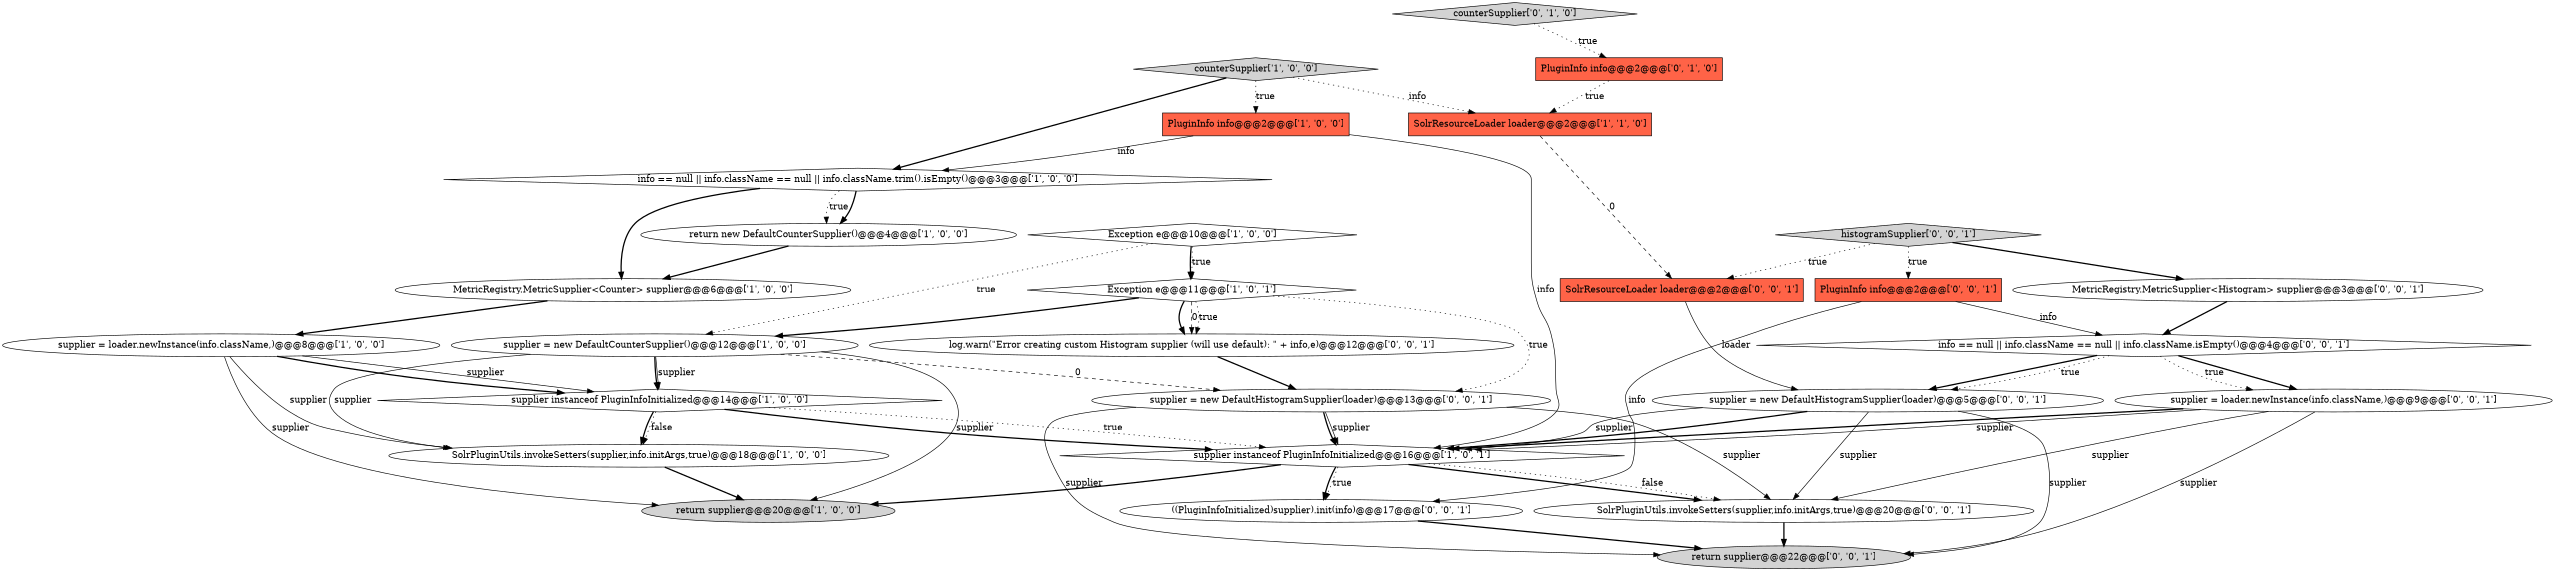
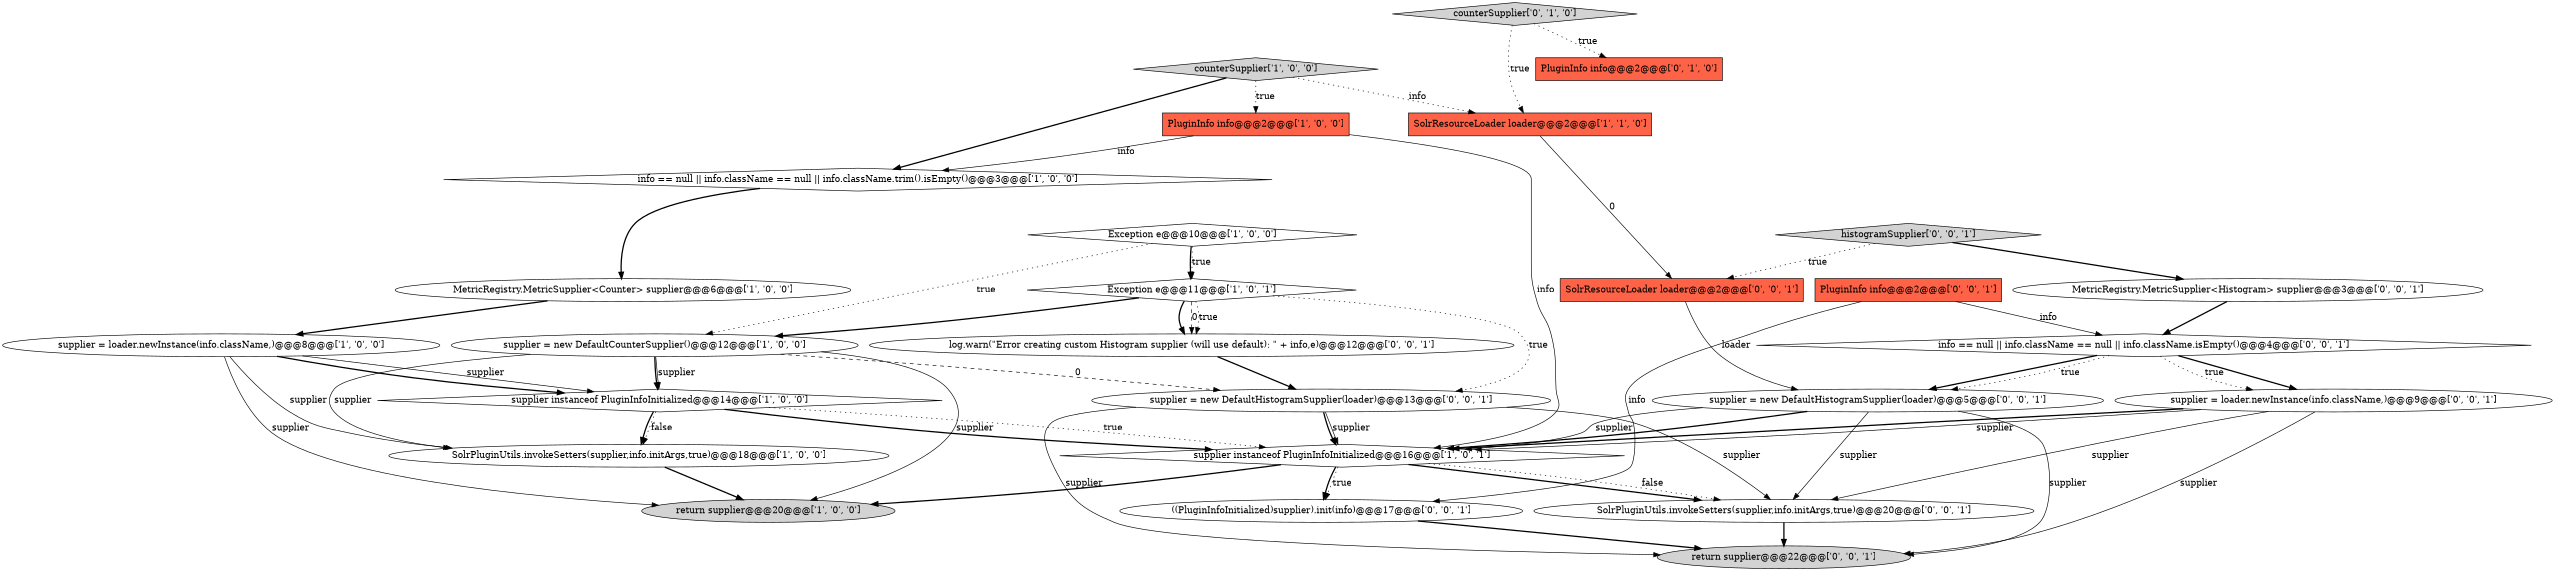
(1582, 95) -> (1509, 67)
(1604, 205) -> (1604, 205)
(829, 235) -> none
(1908, 259) -> none
